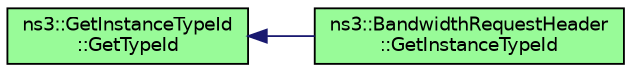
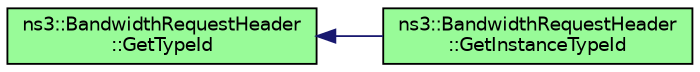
(128, 36) -> (162, 36)
